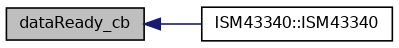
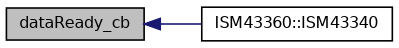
(297, 24) -> (297, 24)
